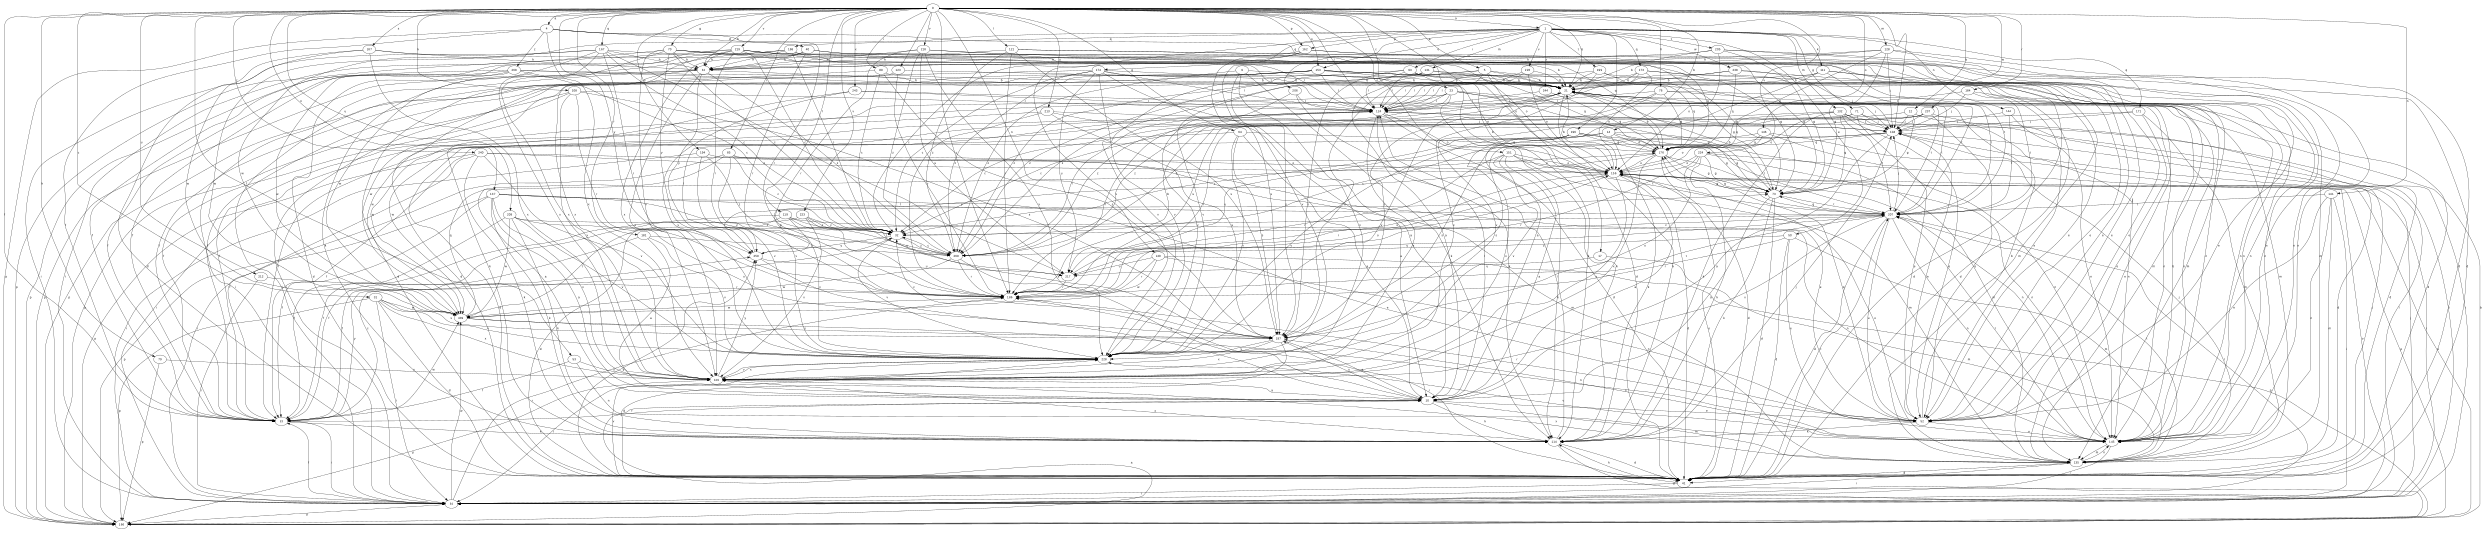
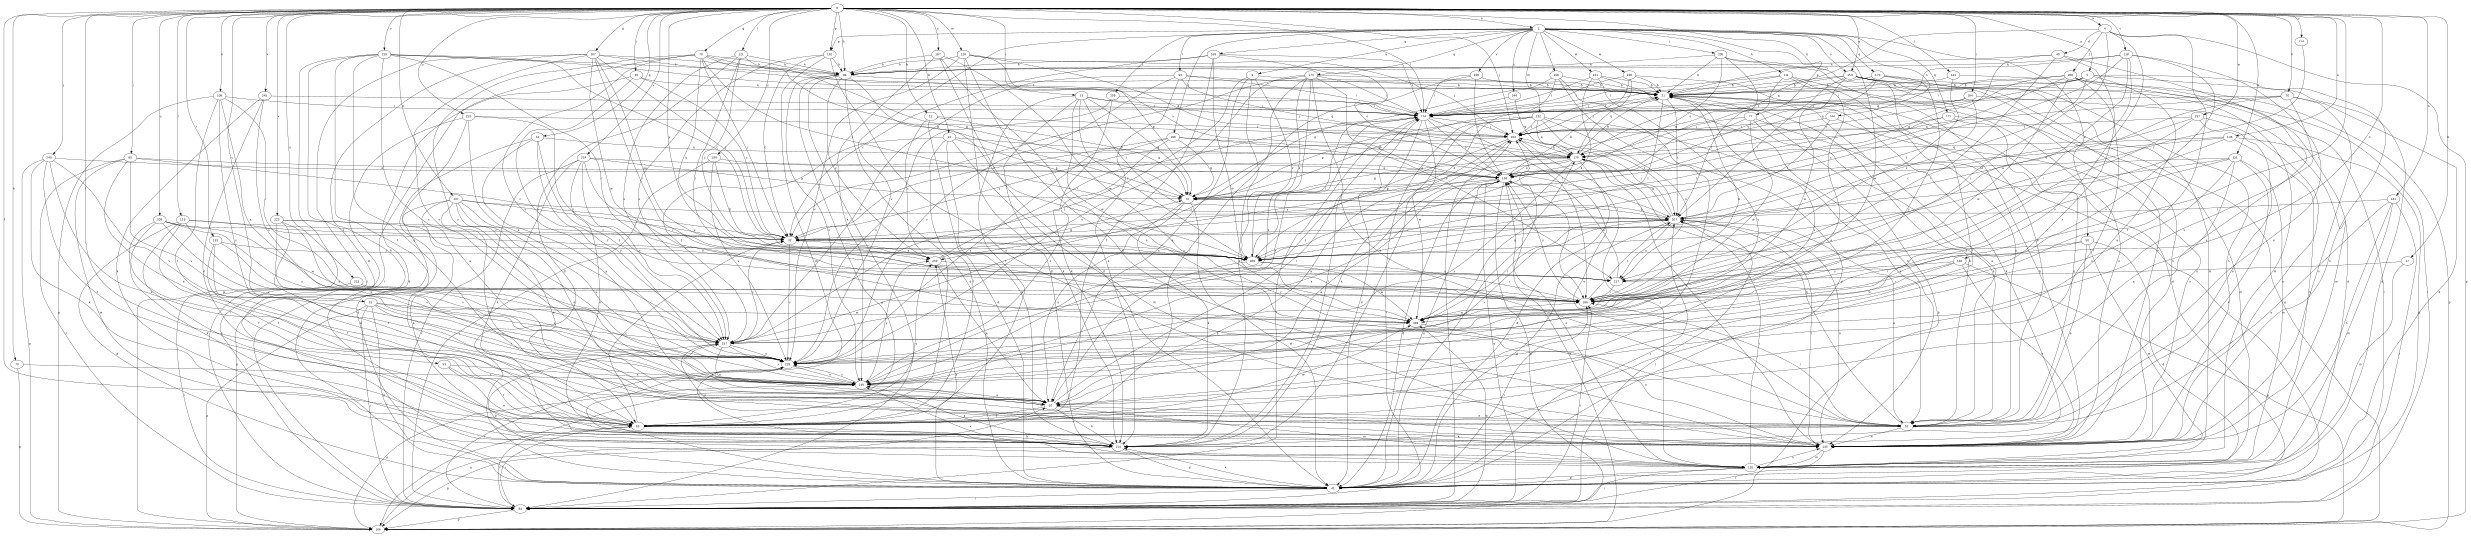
none -> (2301, 42)
none -> (1396, 49)
(2165, 125) -> (1929, 210)
